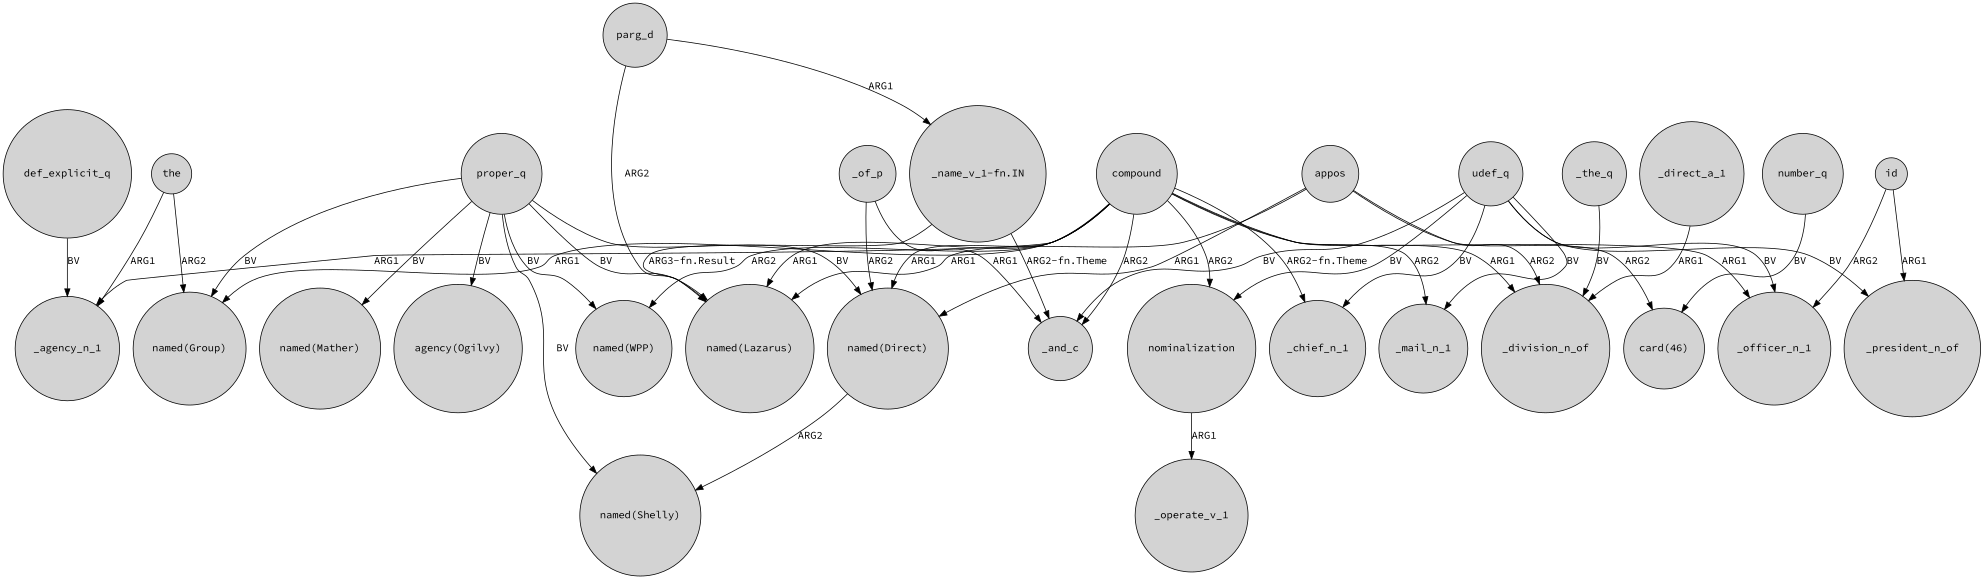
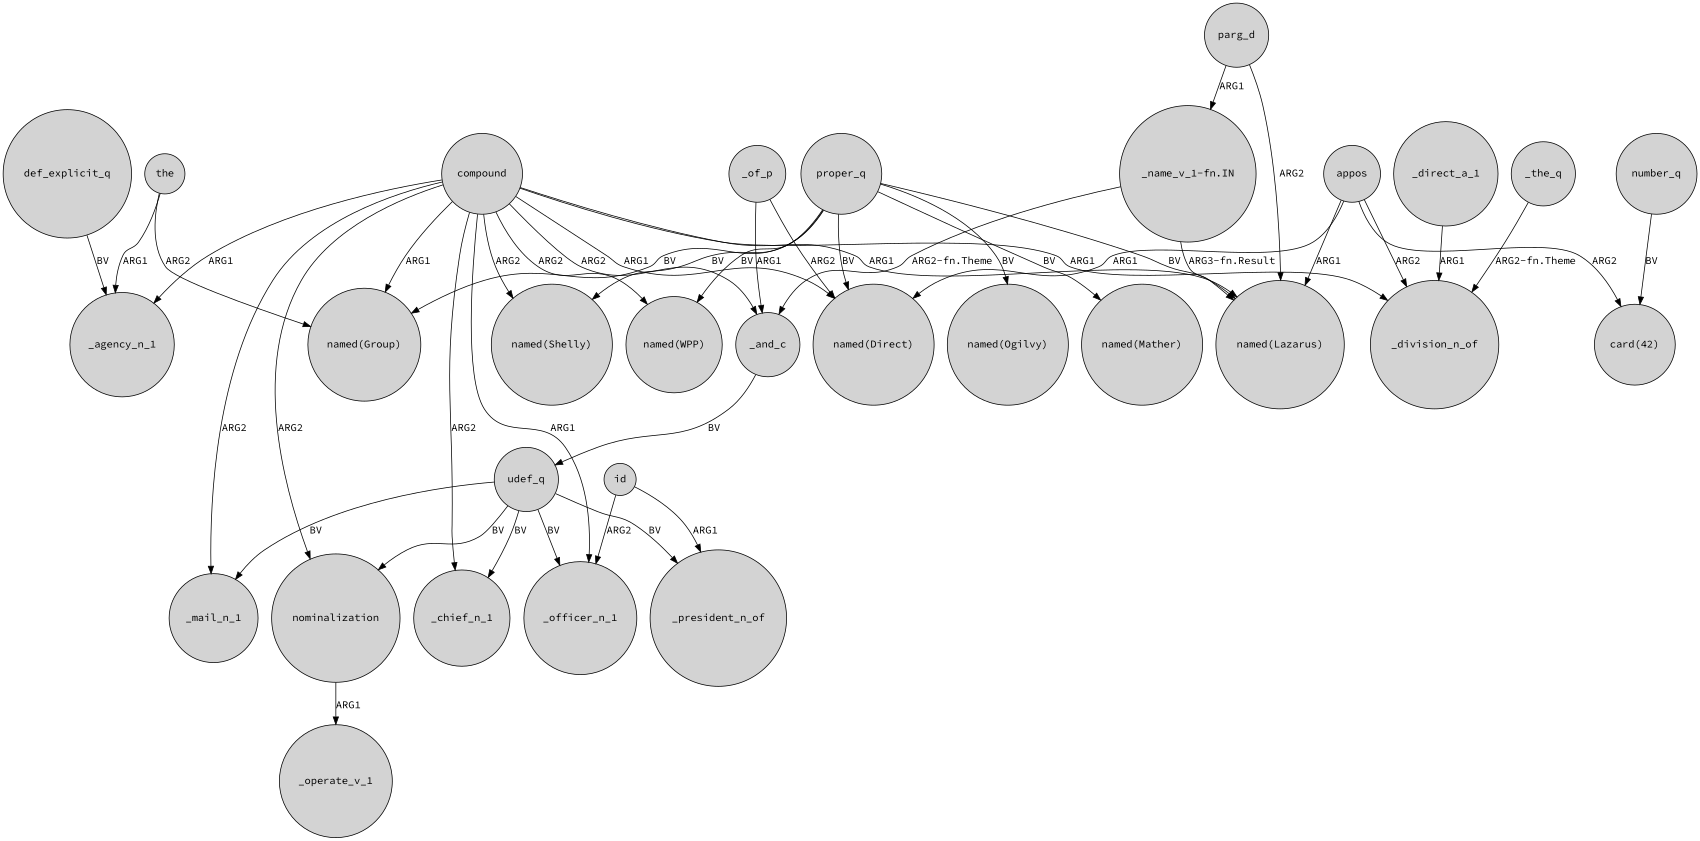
(1271, 254) -> (668, 434)
(1327, 261) -> (464, 428)
(1603, 261) -> (1536, 261)
(458, 349) -> (1008, 345)
(1664, 349) -> (1635, 345)
(778, 446) -> (491, 255)
